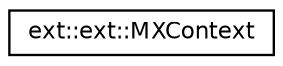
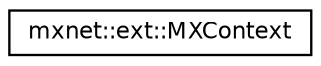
(142, 33) -> (160, 33)
